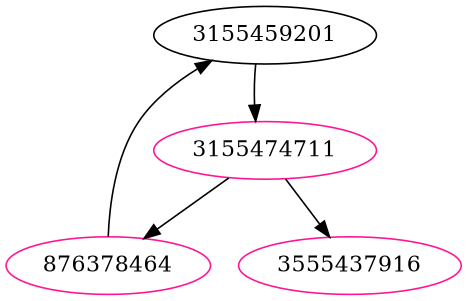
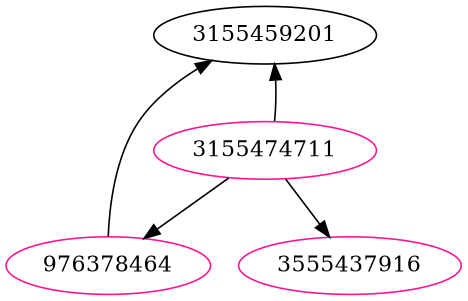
(254, 84) -> (276, 101)
(108, 266) -> (108, 266)
